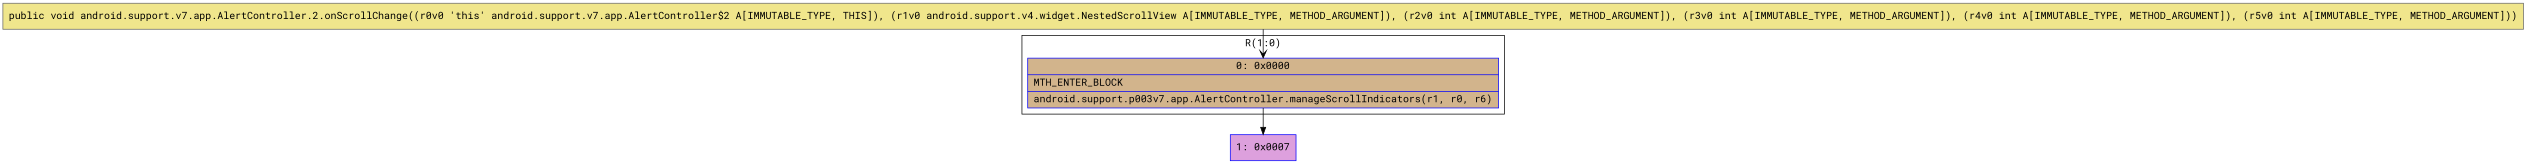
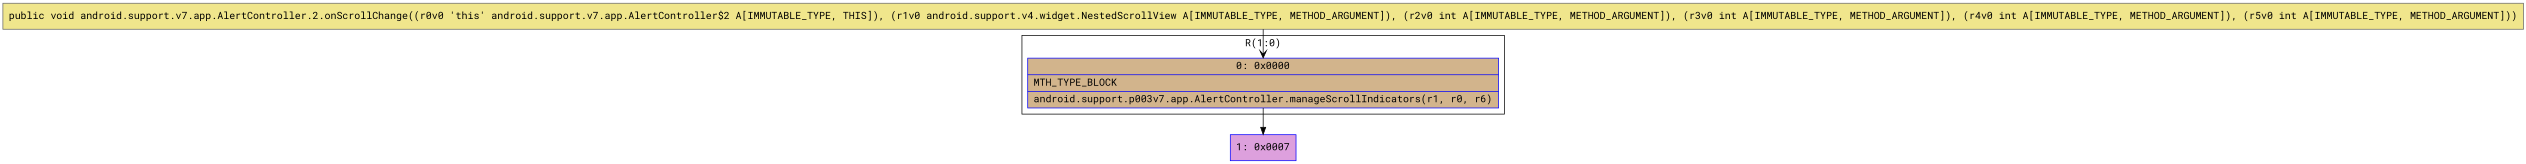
(1078, 83) -> (1075, 83)
